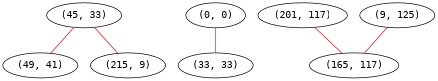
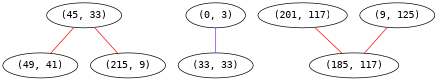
(216, 15) -> (216, 15)
(354, 65) -> (354, 65)
